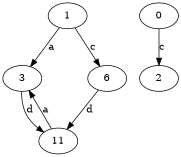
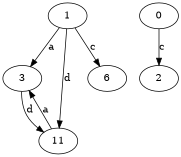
(85, 107) -> (63, 75)
